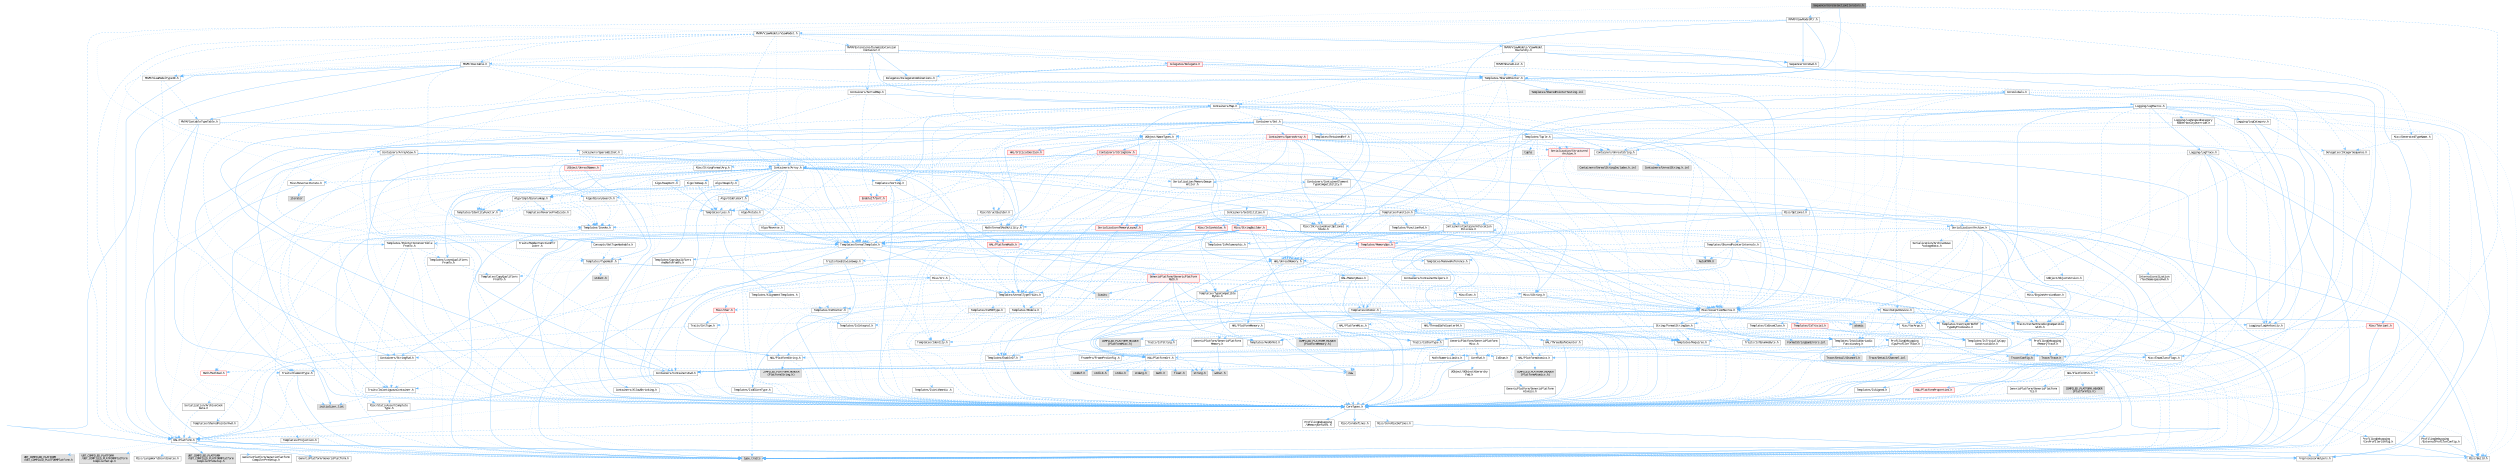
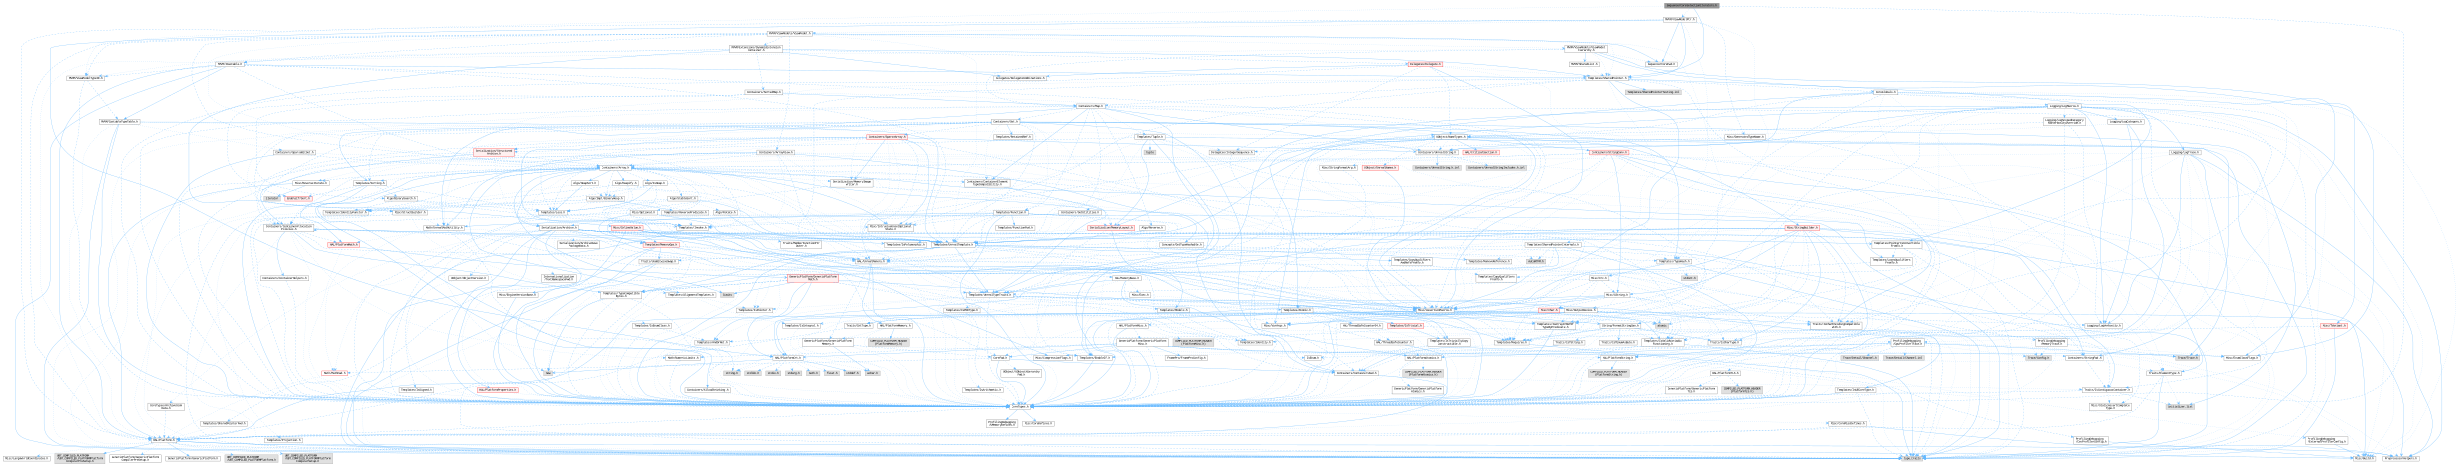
(1806, 343) -> none
none -> (1053, 358)
(2313, 386) -> (1790, 381)
(204, 407) -> (166, 407)
